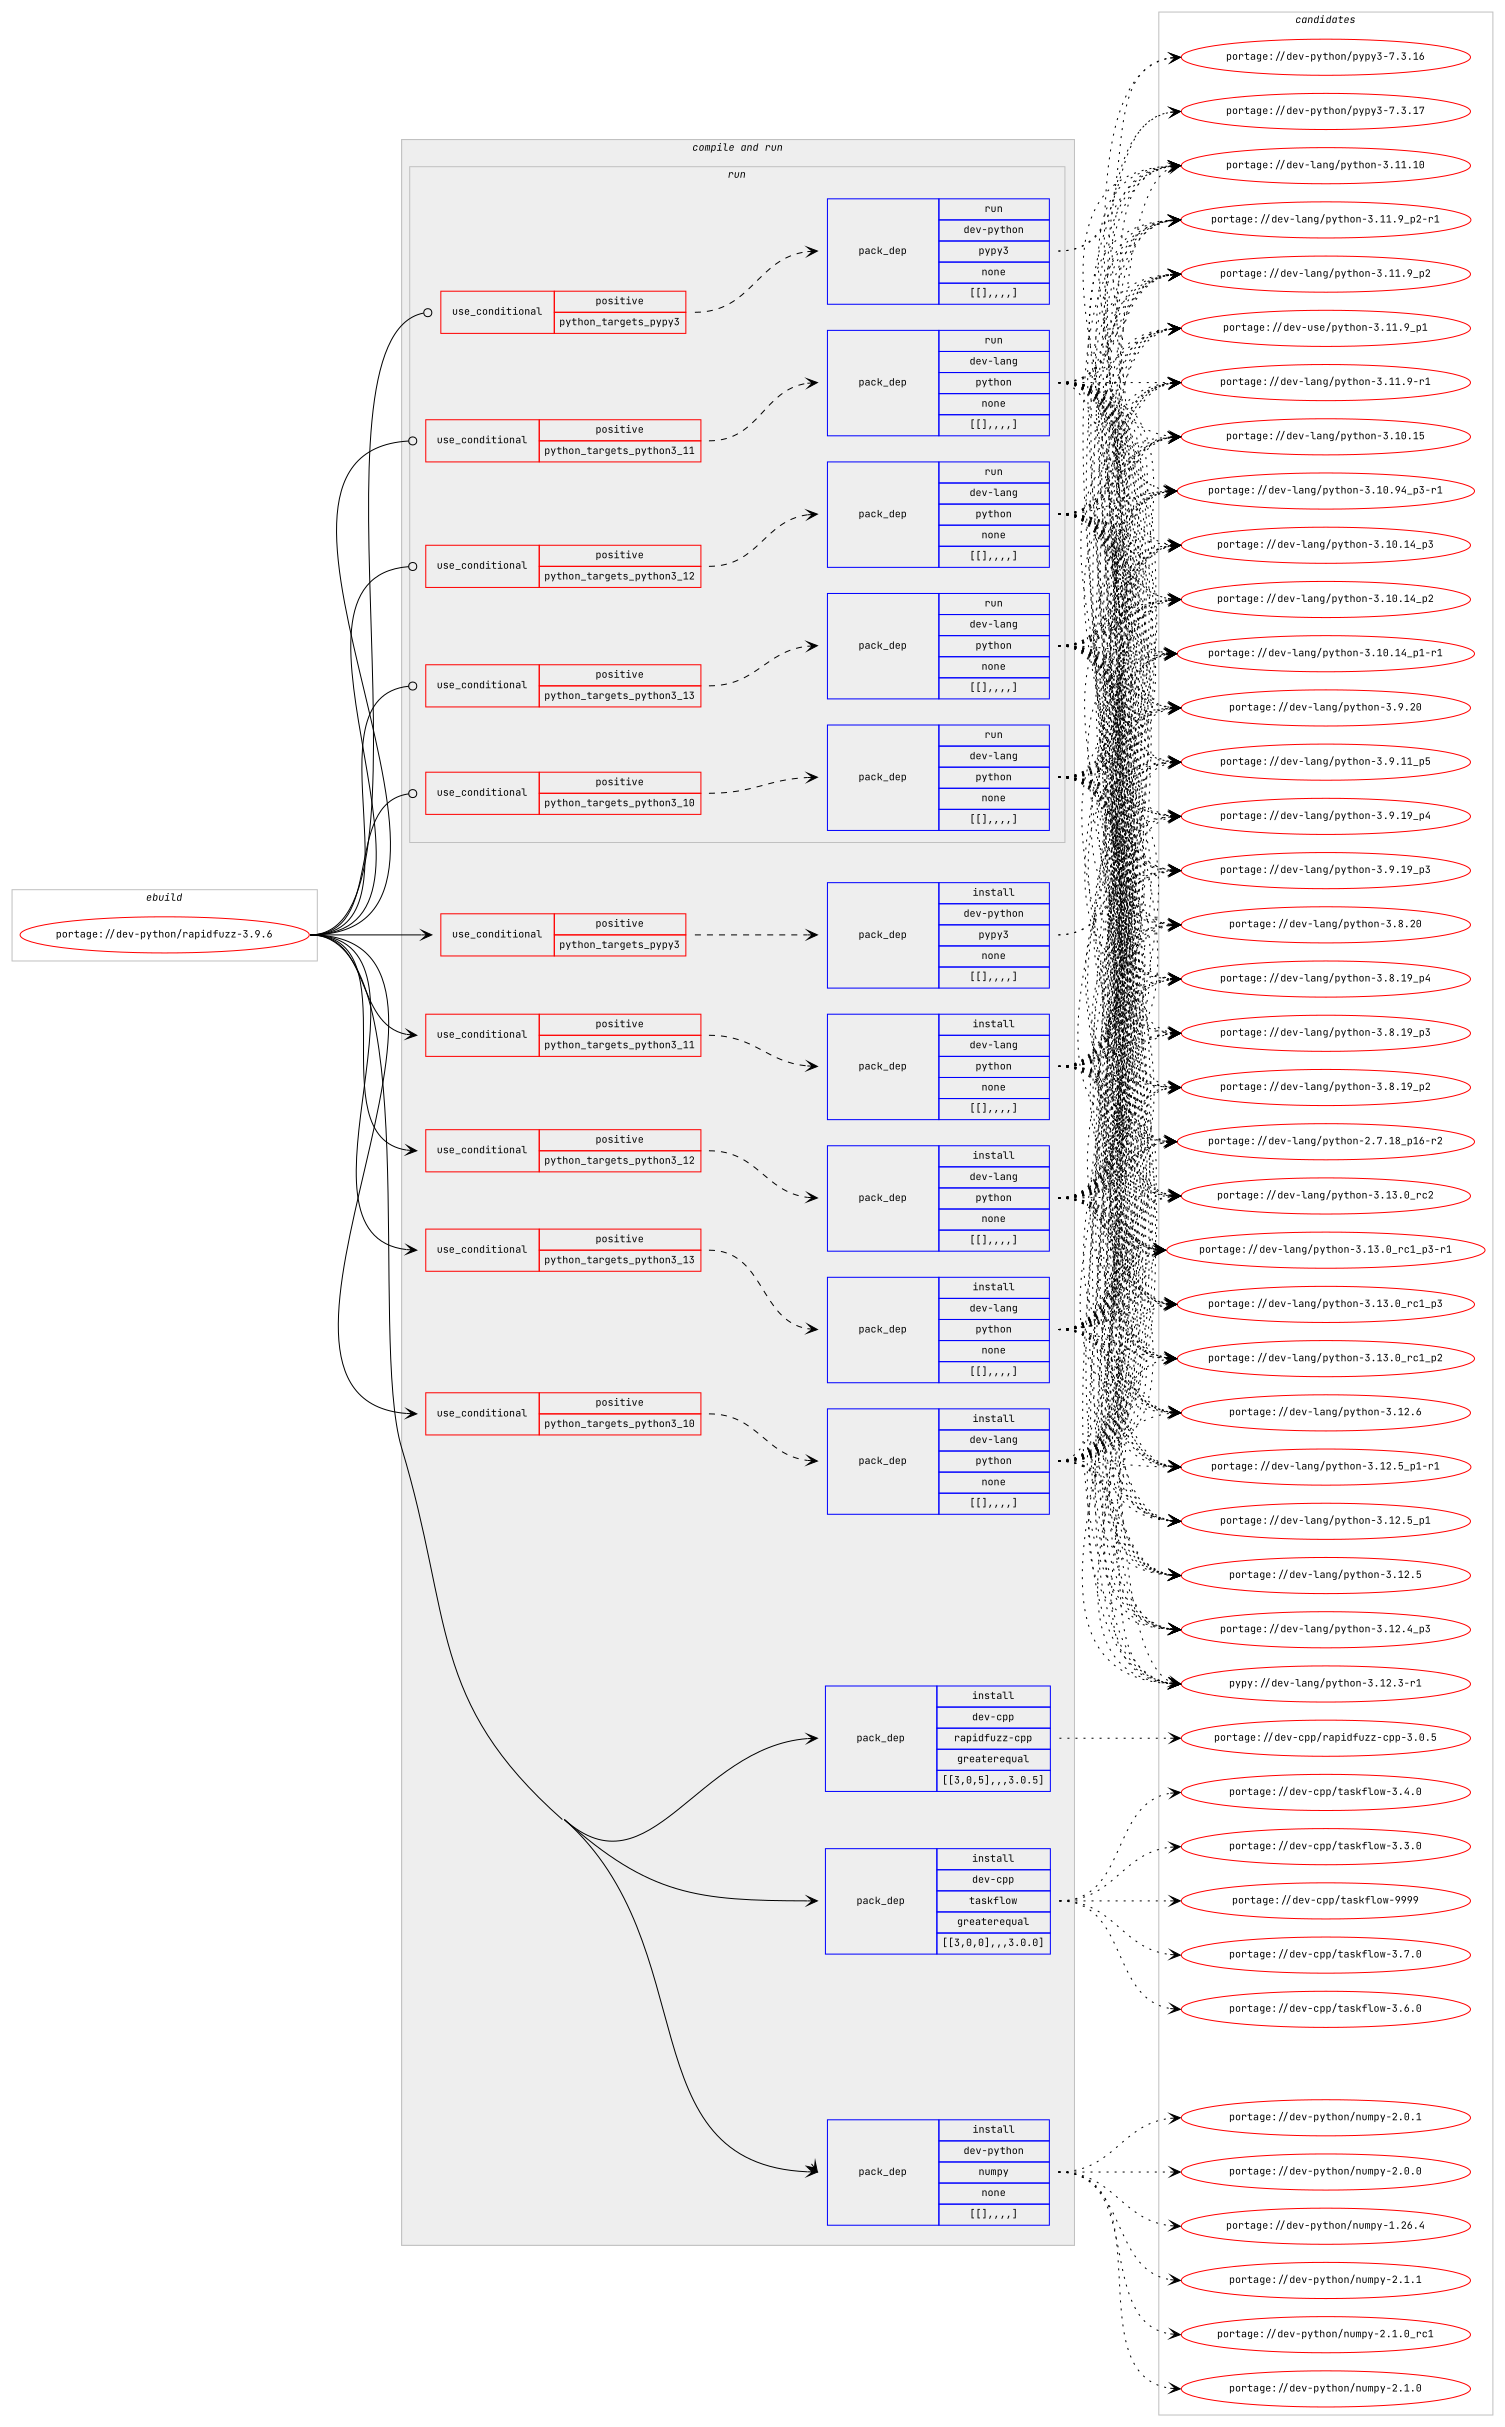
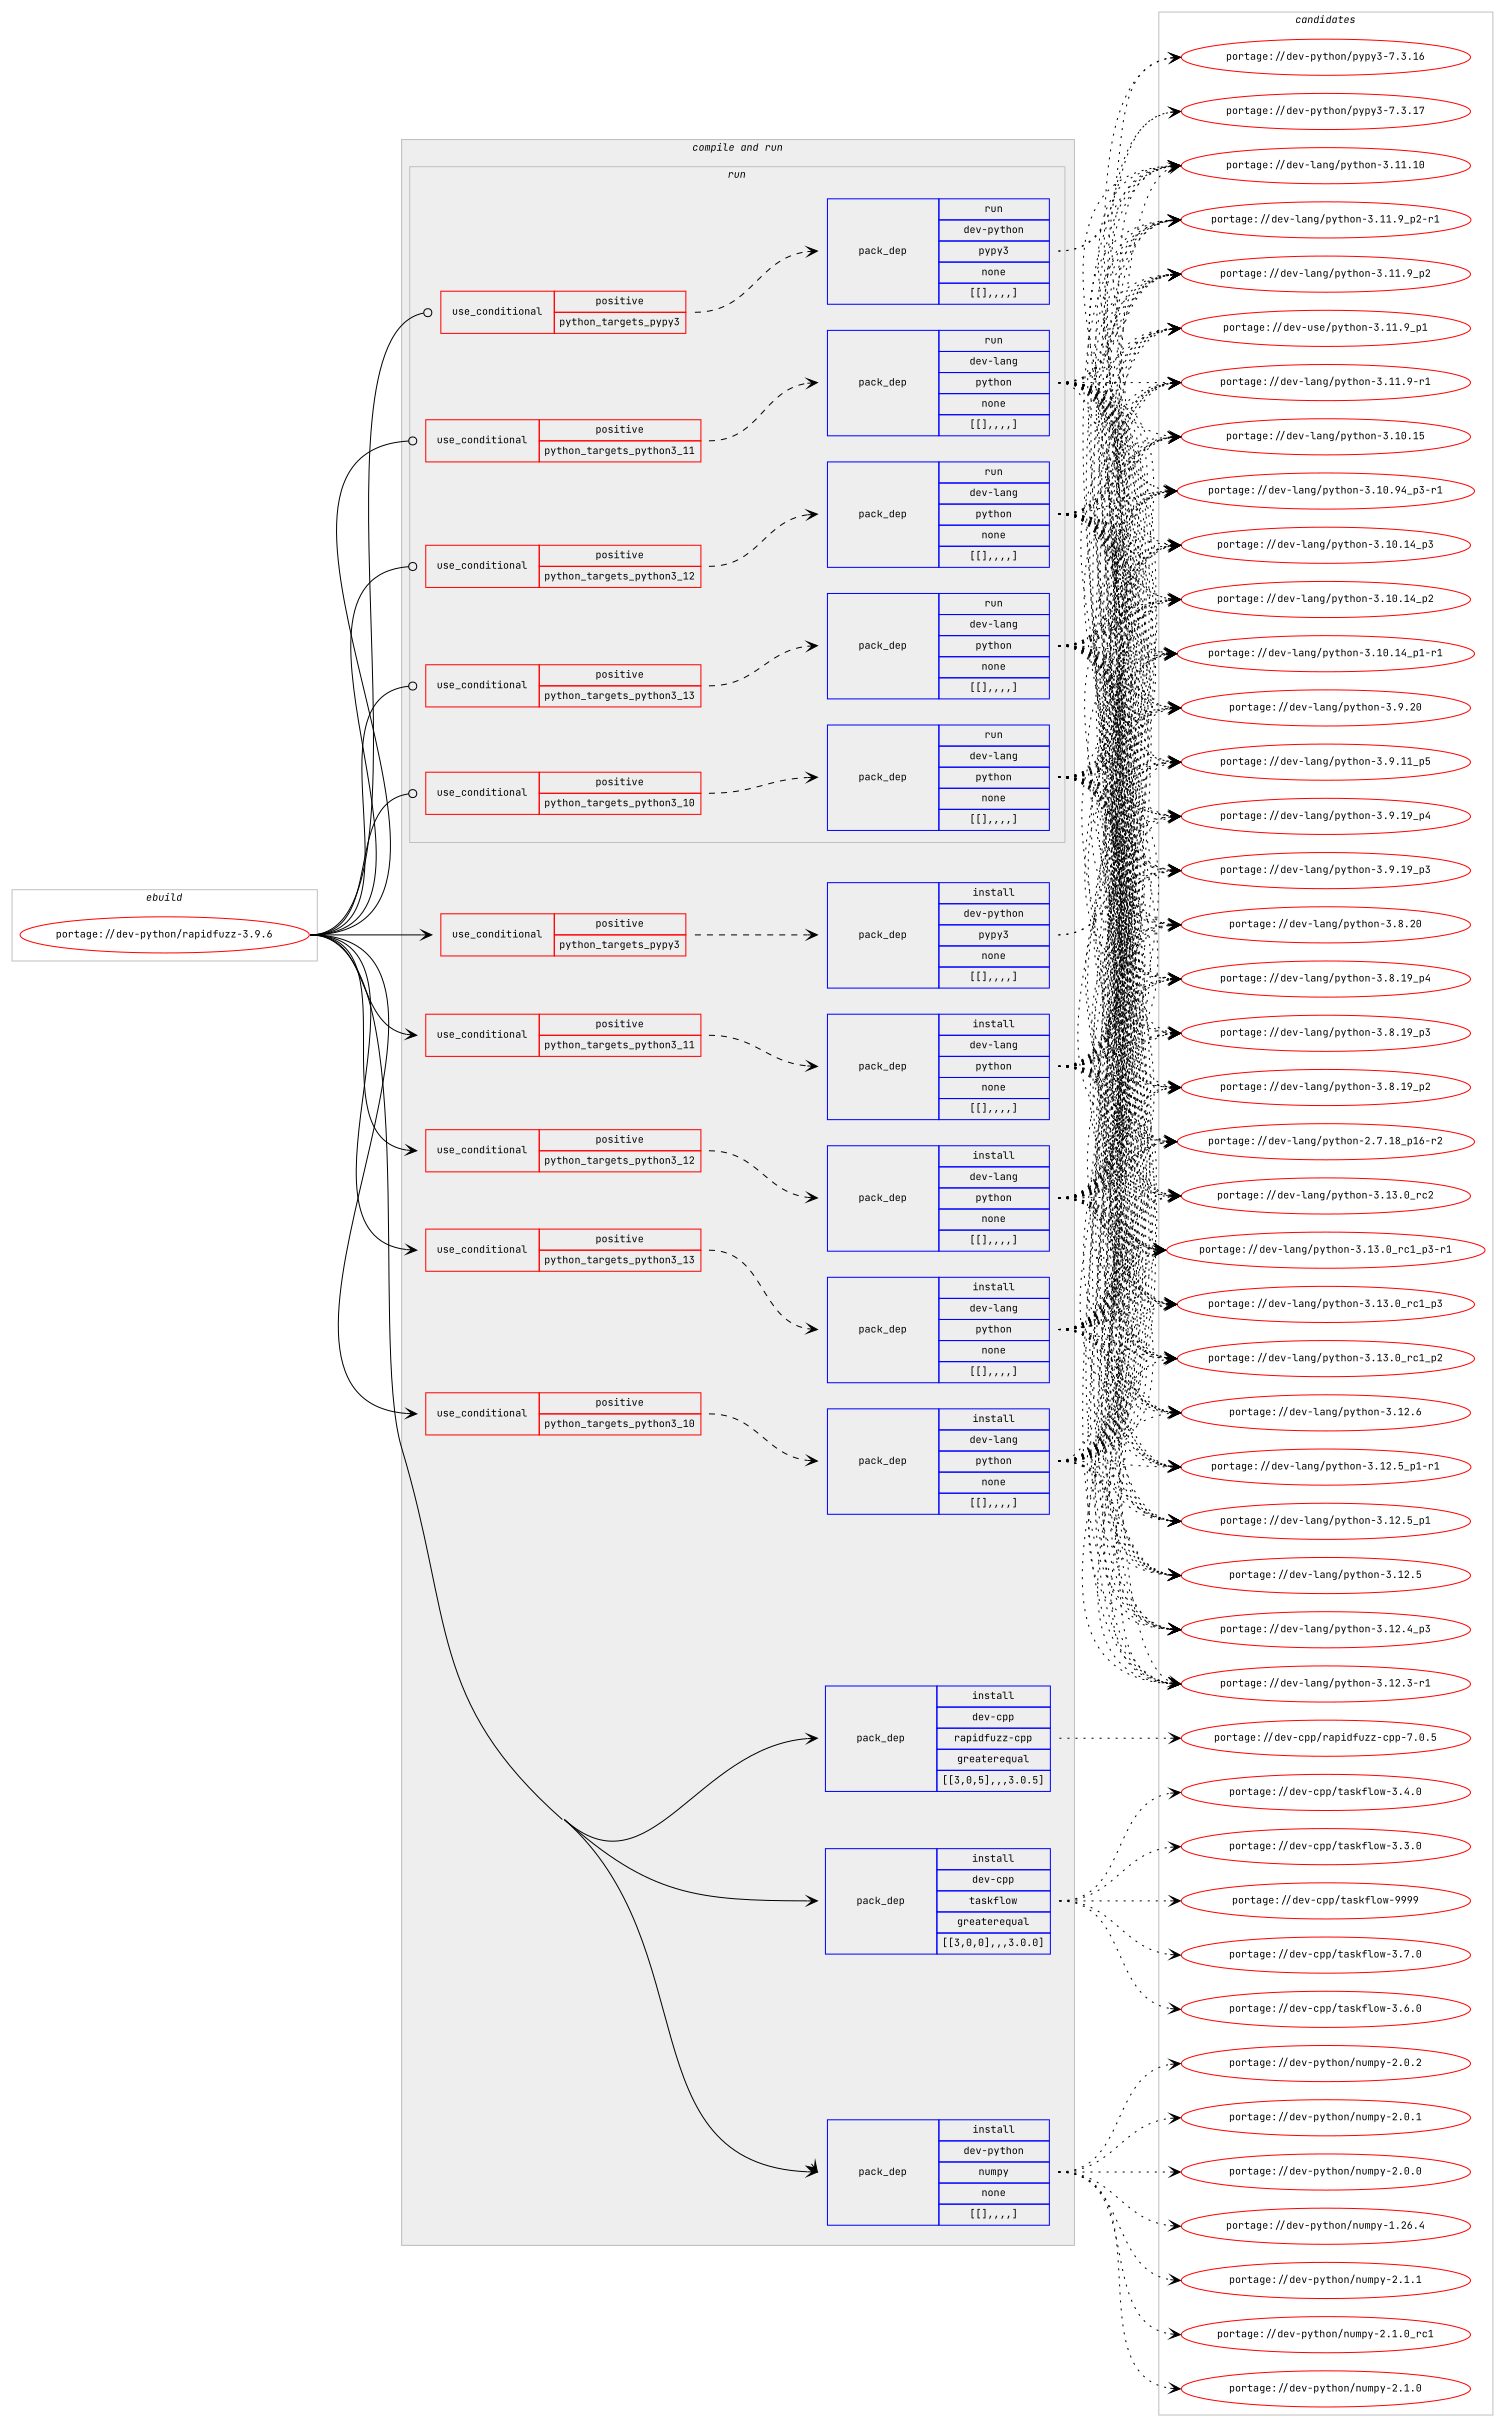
(1326, 1684) -> (1326, 1684)
(1326, 1738) -> (1326, 1738)
none -> (1326, 2064)
